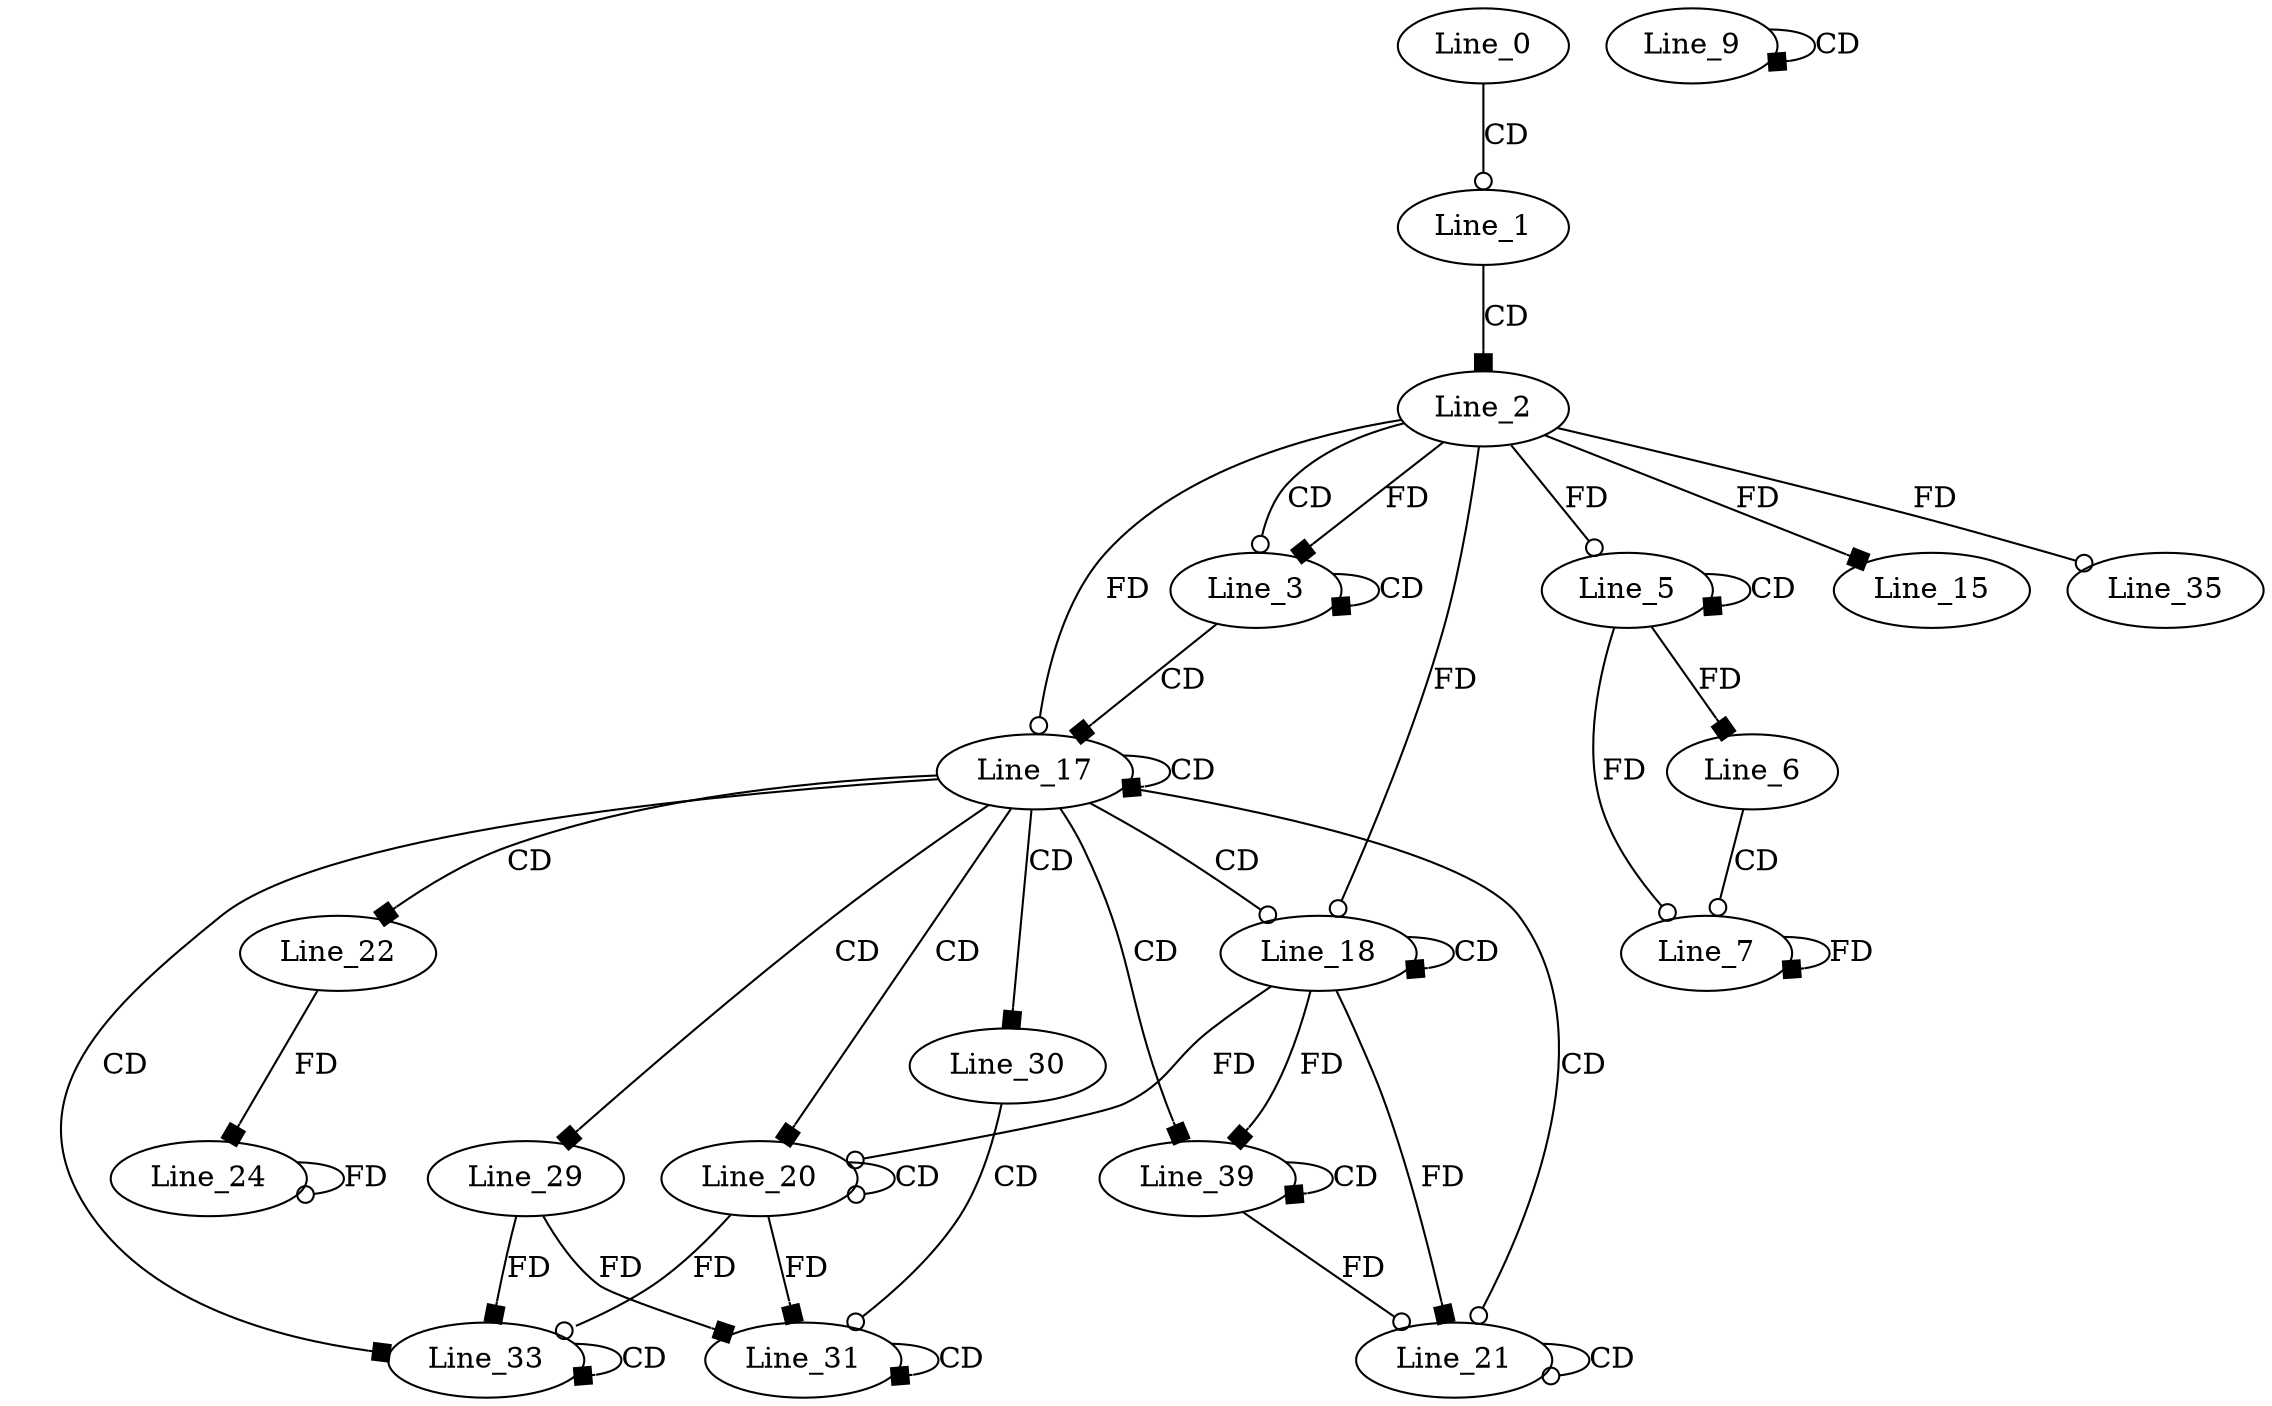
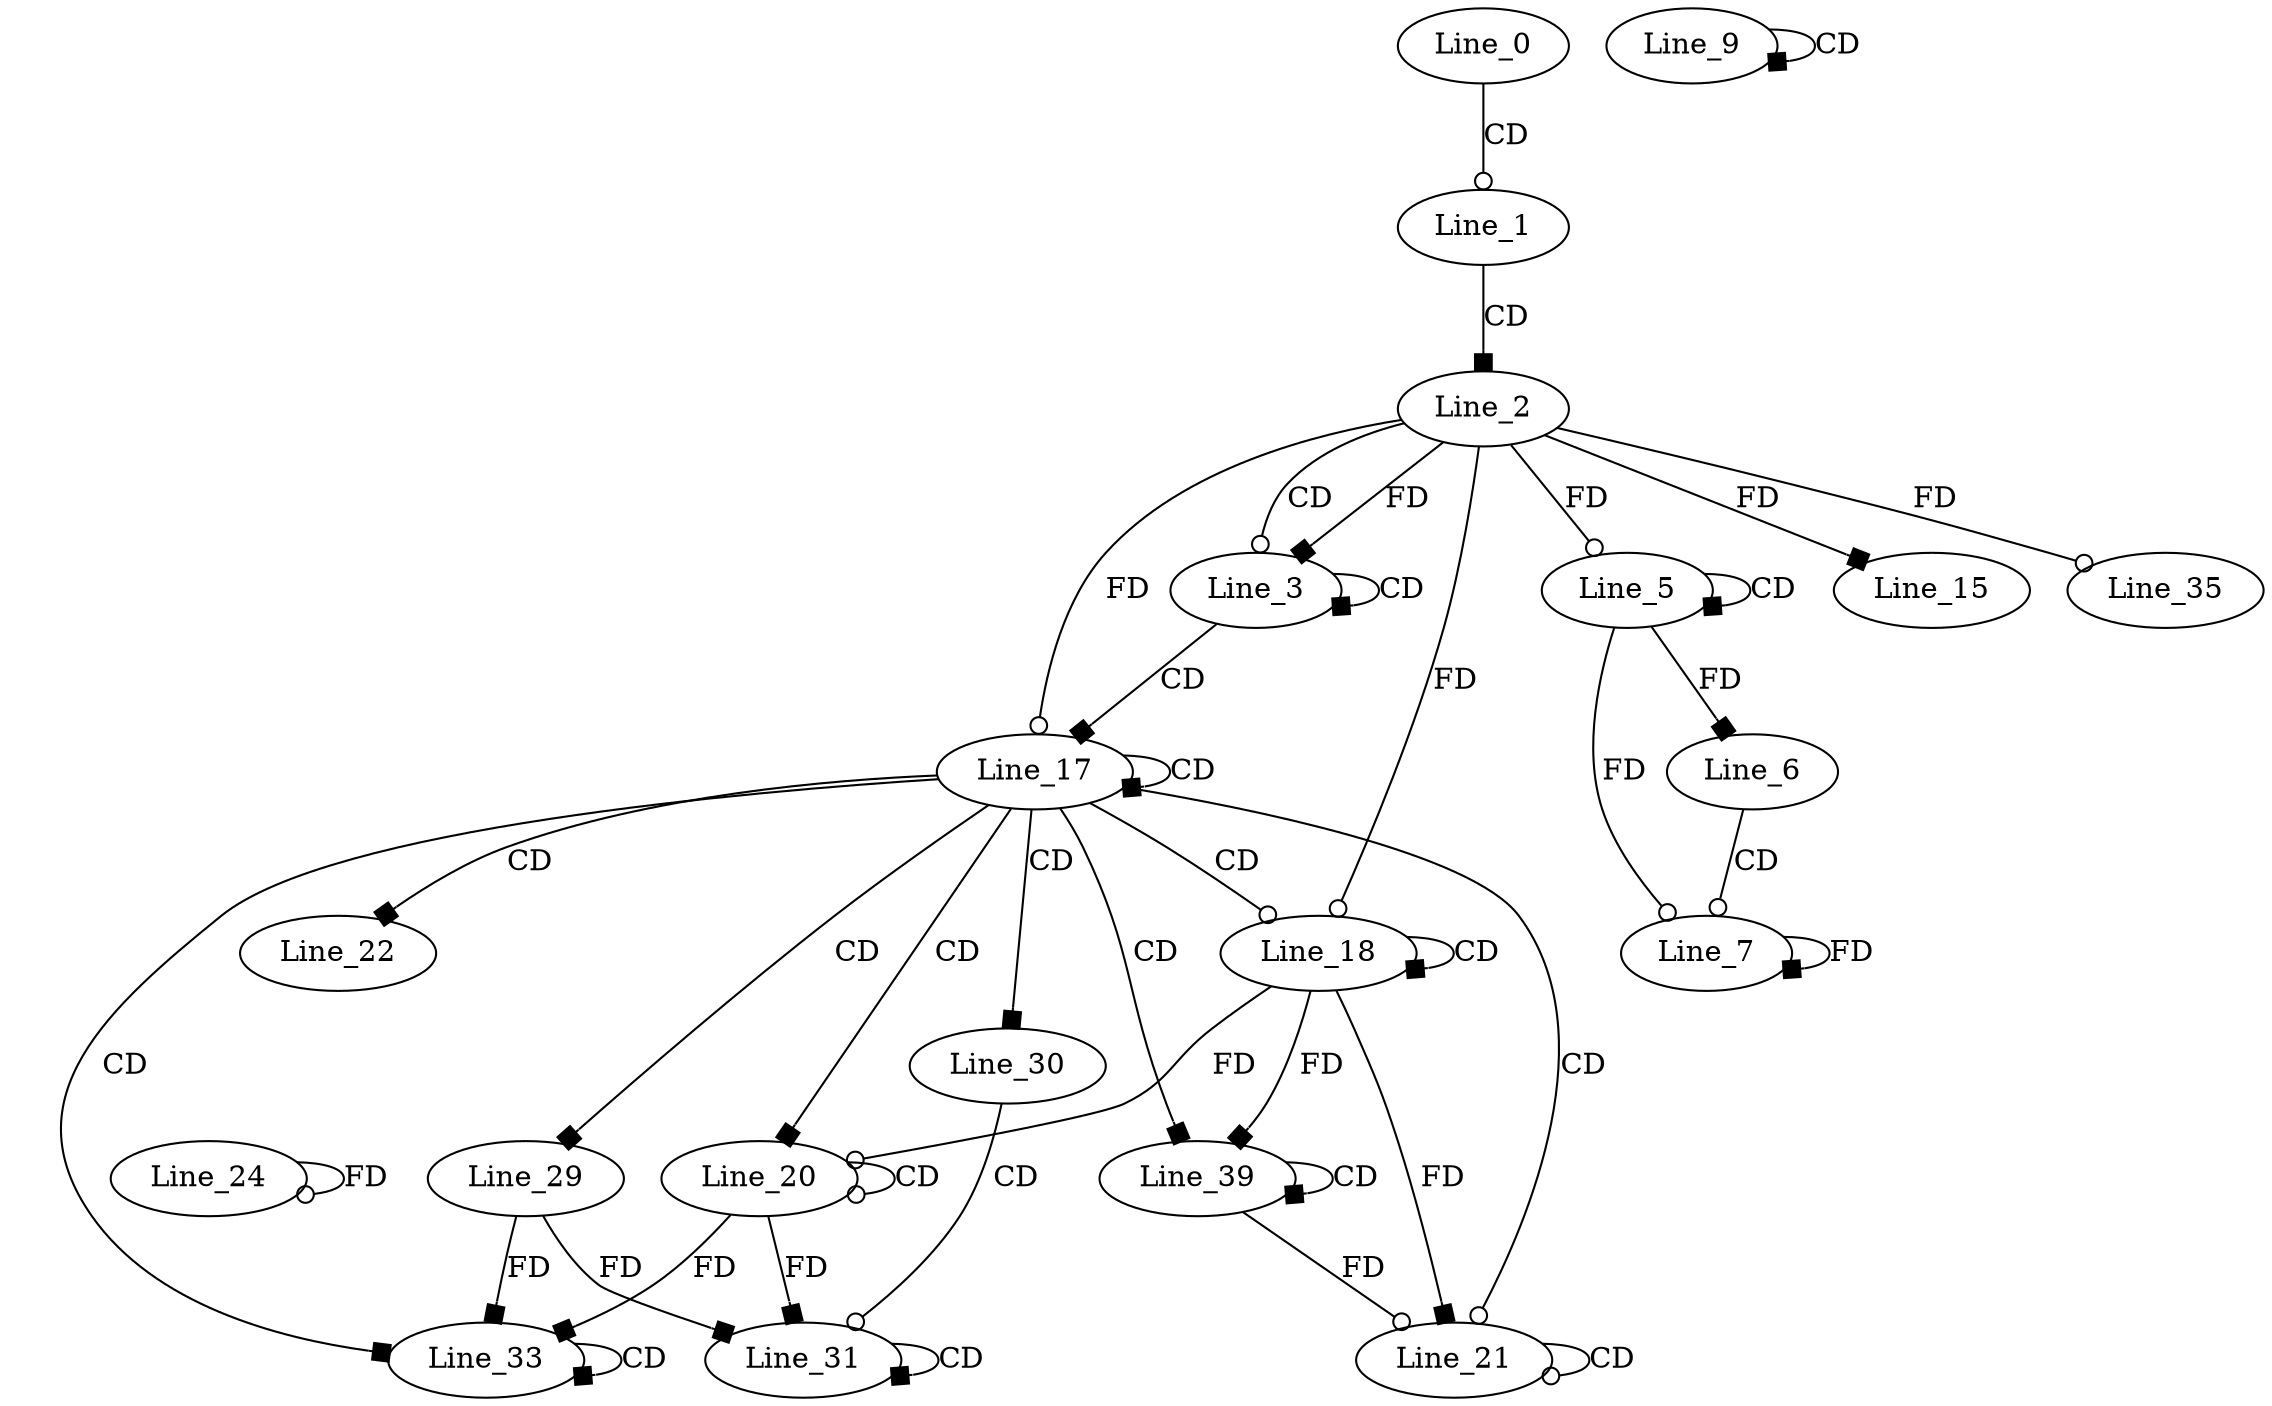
(279, 1057) -> none
(660, 1280) -> (660, 1280)
